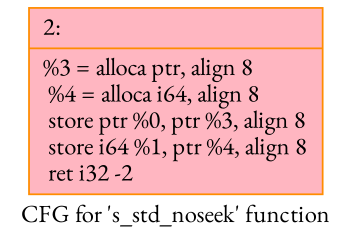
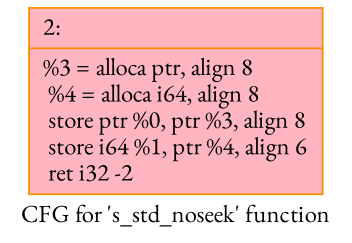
(176, 147) -> (176, 147)
